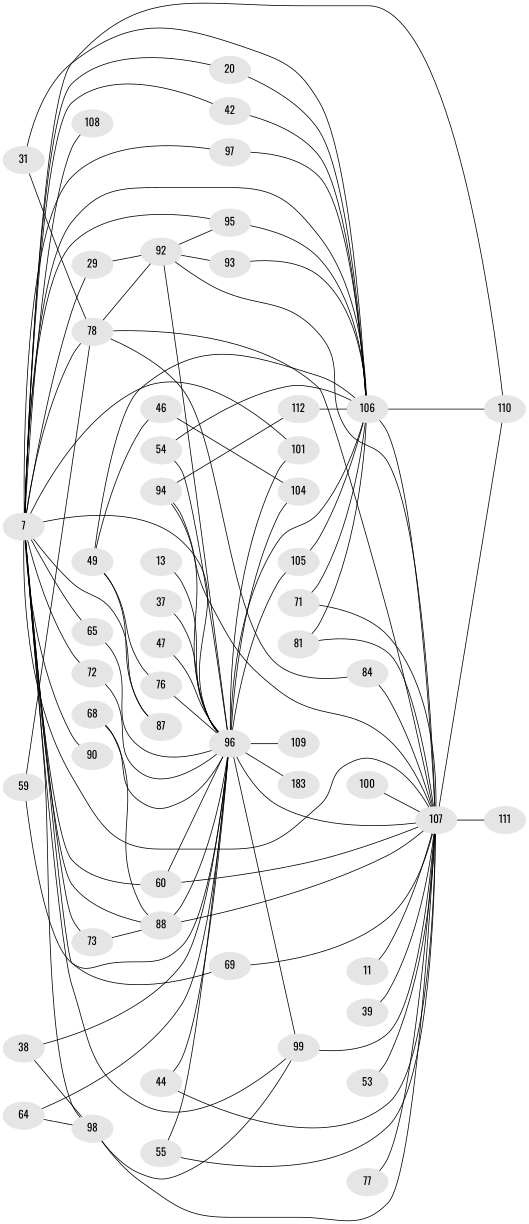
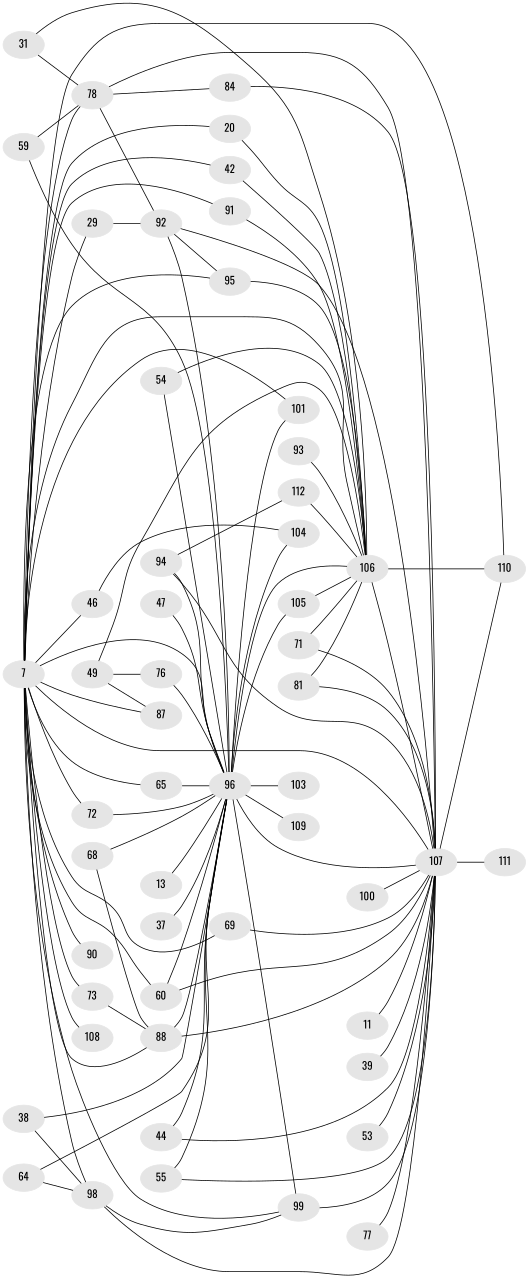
(230, 152) -> (230, 211)
(196, 258) -> none
(116, 481) -> (58, 639)
(299, 785) -> (299, 786)
